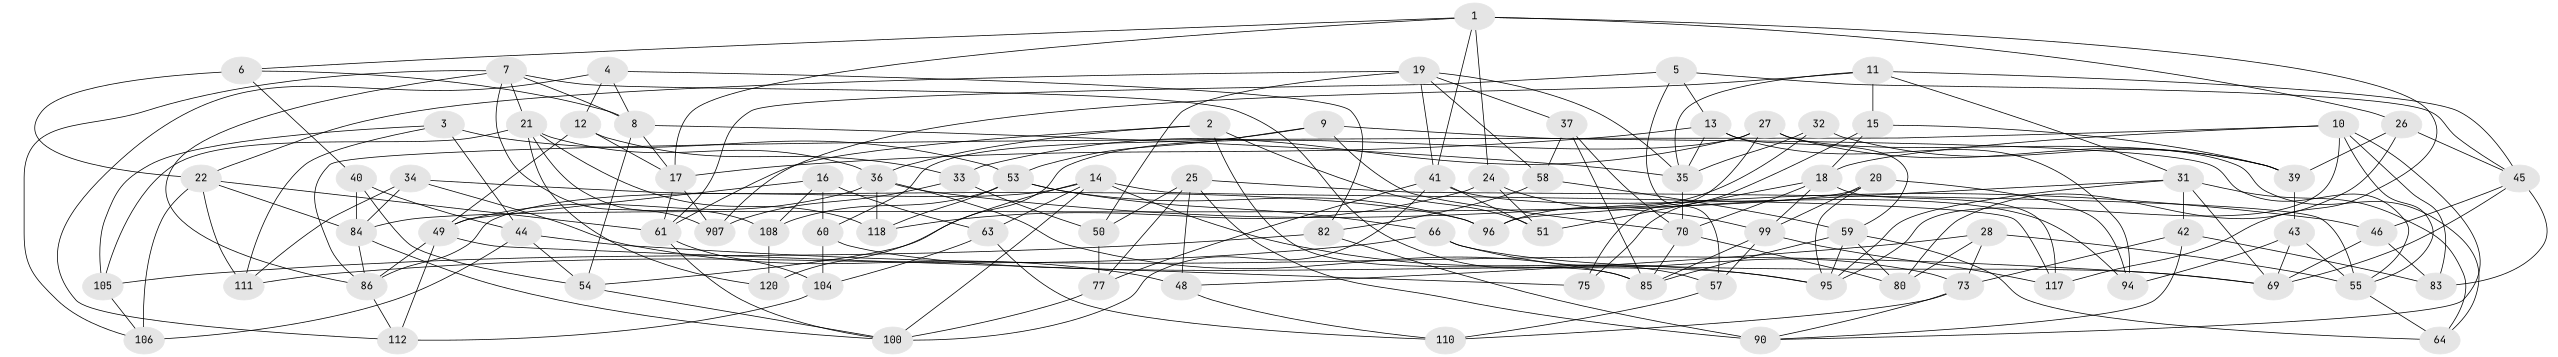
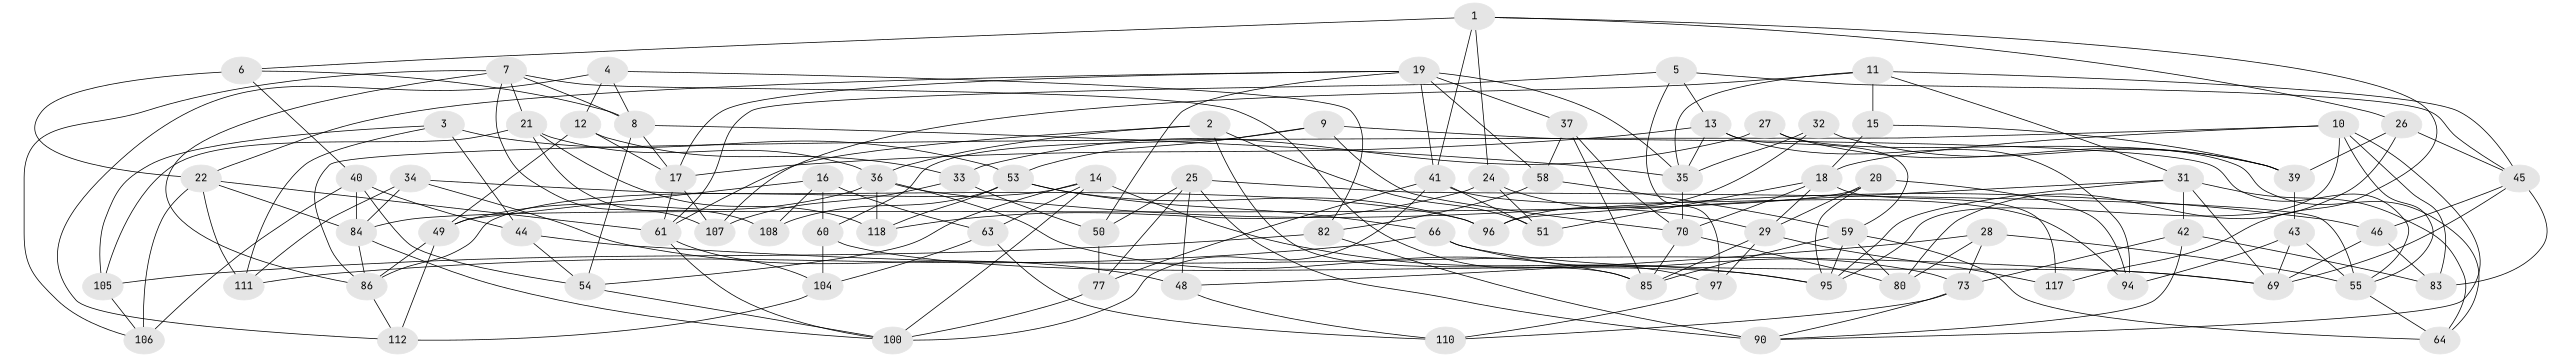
(1041, 49) -> (931, 84)
(1597, 199) -> none
(715, 232) -> (715, 232)
(1765, 232) -> (1765, 232)
(769, 286) -> none
(1584, 286) -> none
(1716, 286) -> (1716, 286)
(343, 314) -> (248, 248)
